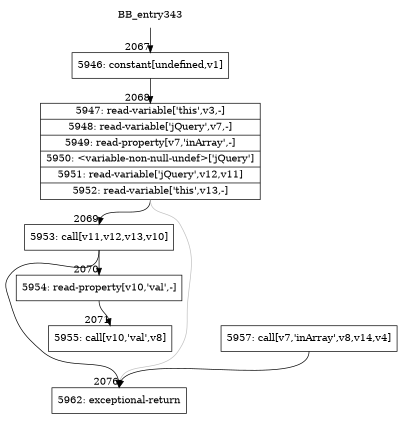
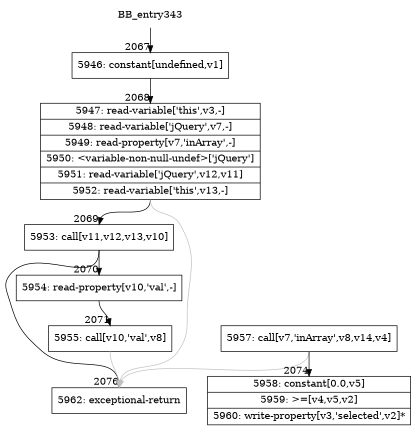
none -> (113, 366)
(217, 370) -> (217, 370)
none -> (309, 401)
